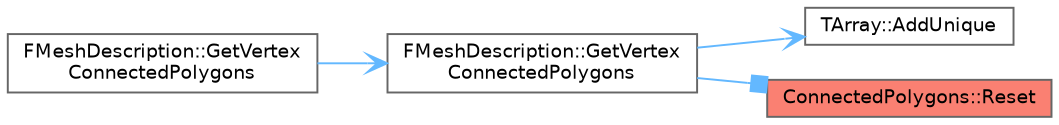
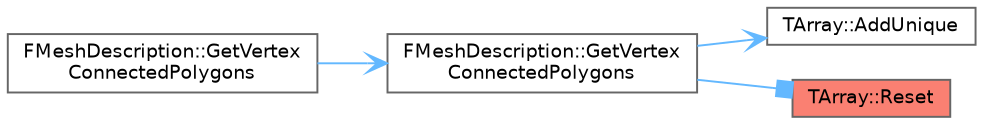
(909, 98) -> (871, 98)
